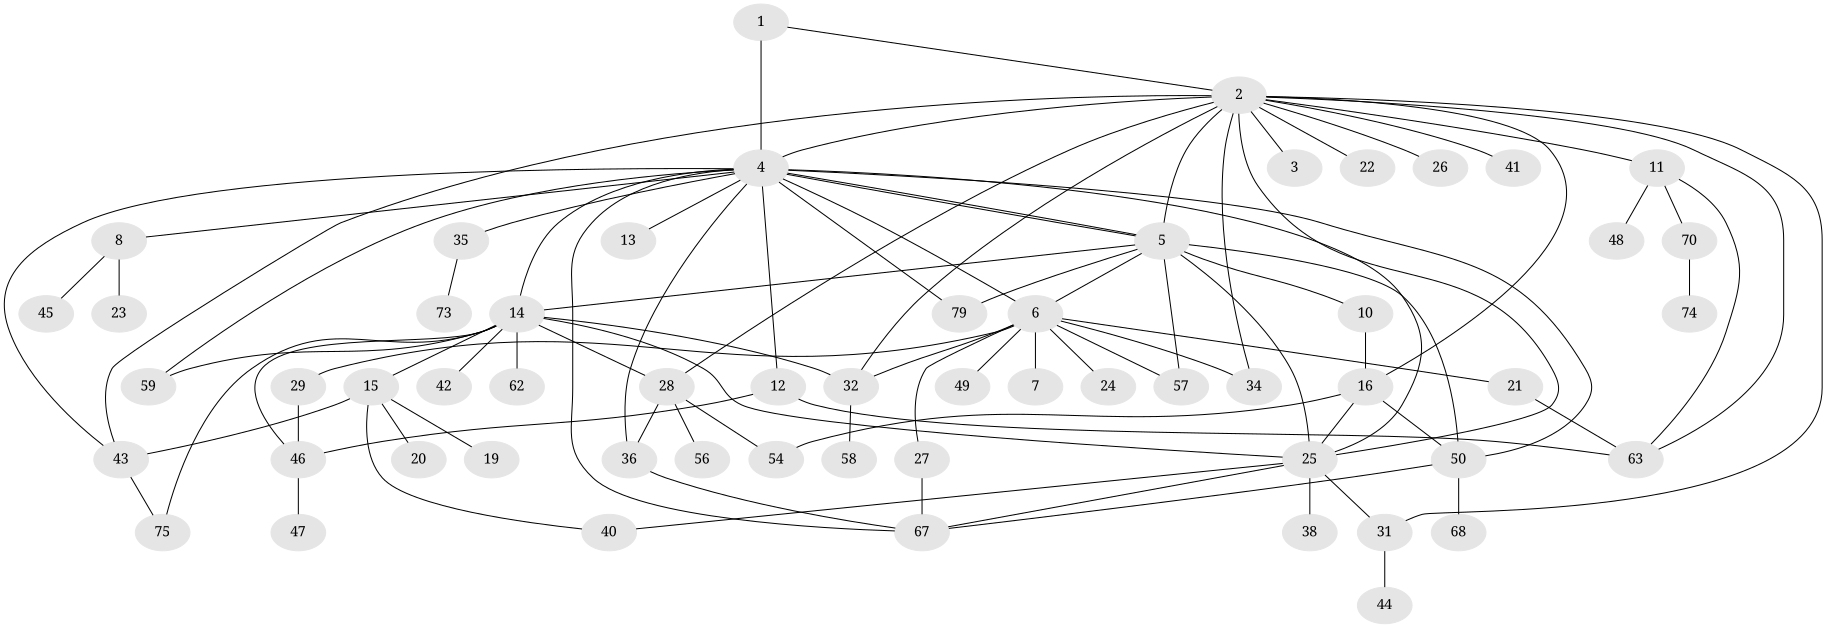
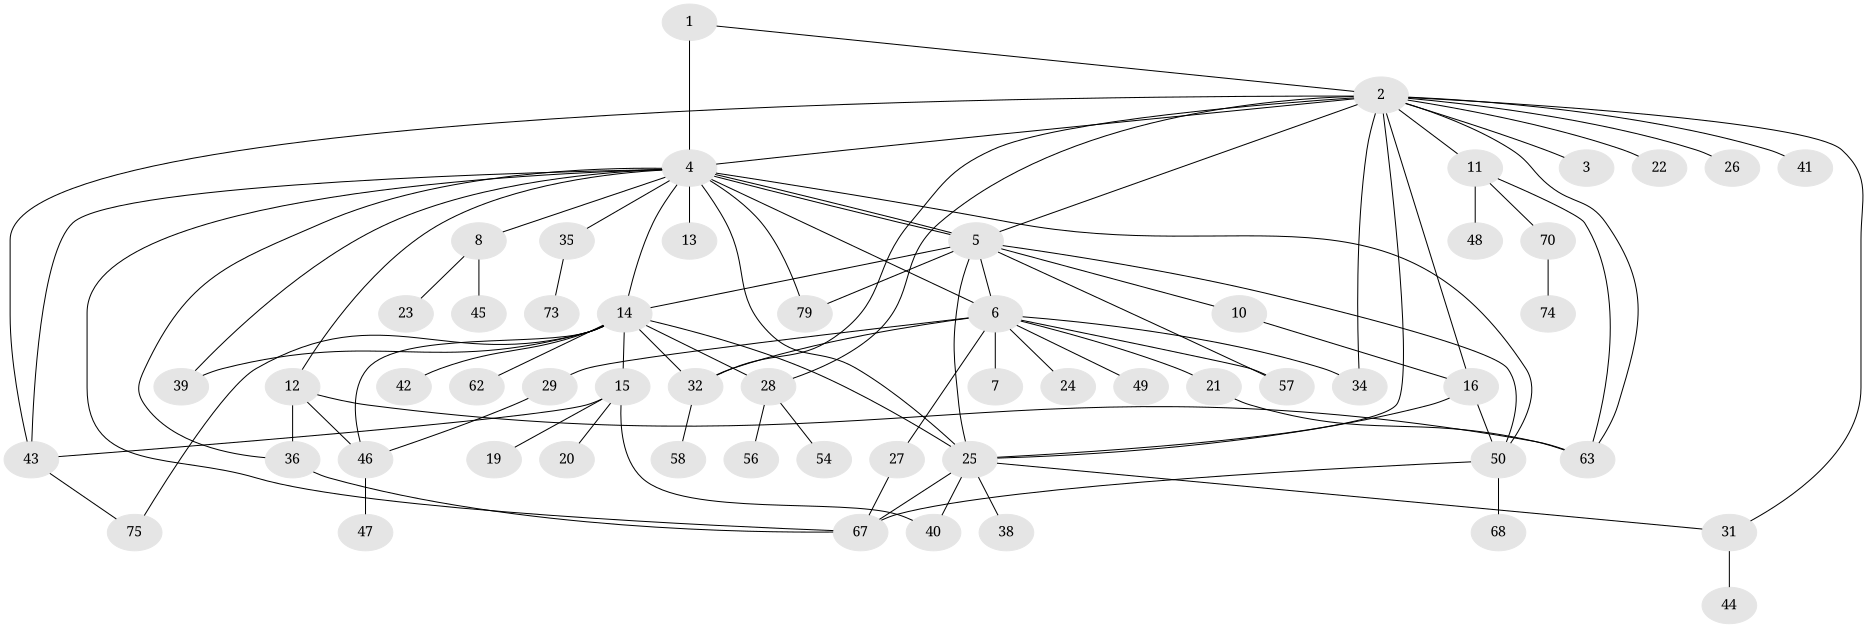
(148, 387) -> (181, 387)
(1068, 415) -> none
(648, 423) -> (293, 423)
